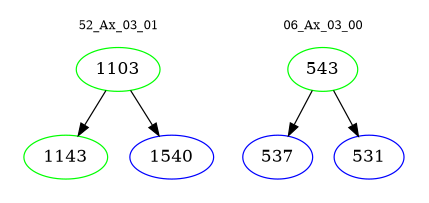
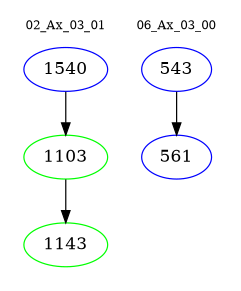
(119, 26) -> (66, 26)
(323, 69) -> (177, 69)
(141, 108) -> (66, 107)
(278, 157) -> none
(369, 157) -> (177, 157)
